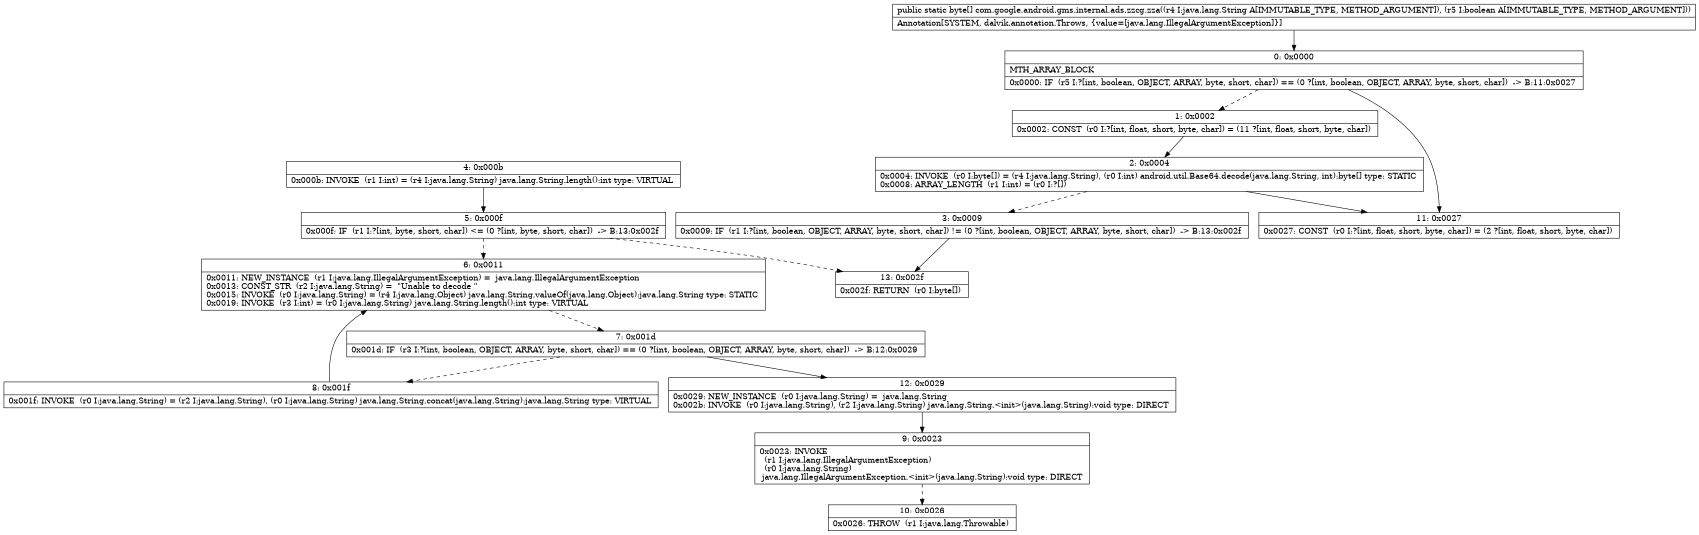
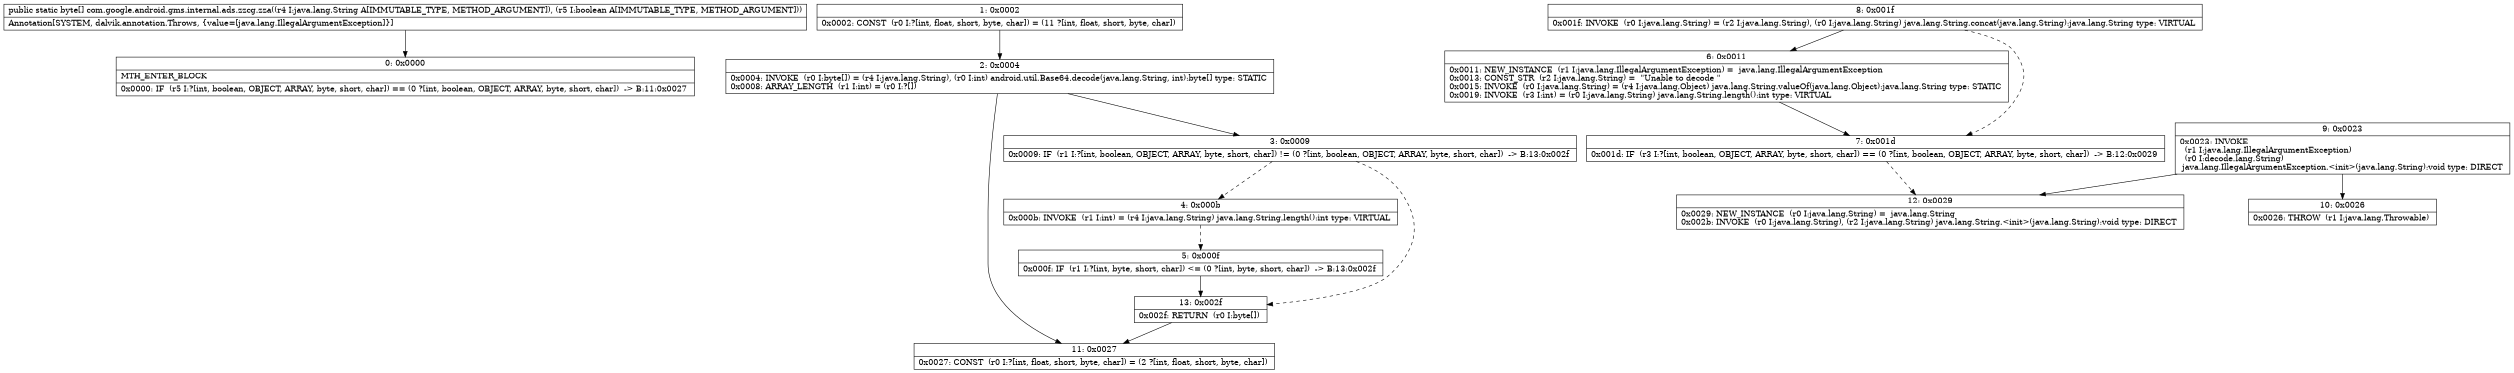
(1052, 70) -> (164, 76)
(1241, 99) -> none
(1413, 134) -> (1150, 332)
none -> (1248, 179)
(483, 197) -> (1201, 235)
(1051, 201) -> (1151, 114)
(483, 246) -> none
(724, 252) -> (1201, 283)
(934, 253) -> (1399, 265)
(574, 320) -> (1812, 118)
(764, 367) -> (1899, 176)
(486, 369) -> (2024, 76)
(922, 420) -> (2111, 184)
(806, 469) -> (2232, 159)
(922, 492) -> (2343, 184)
